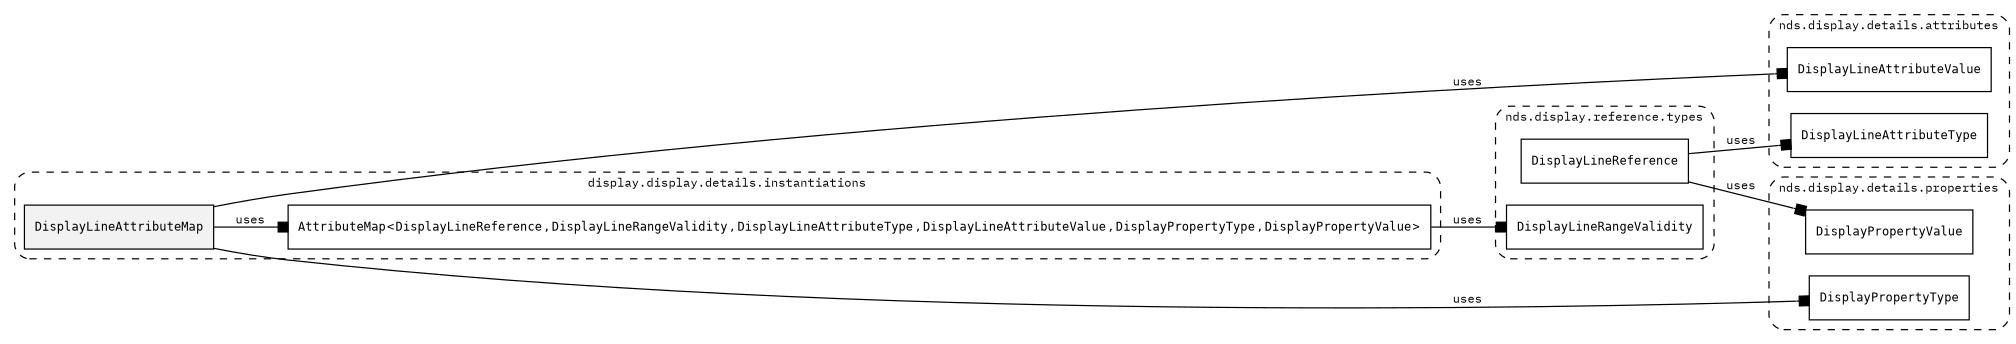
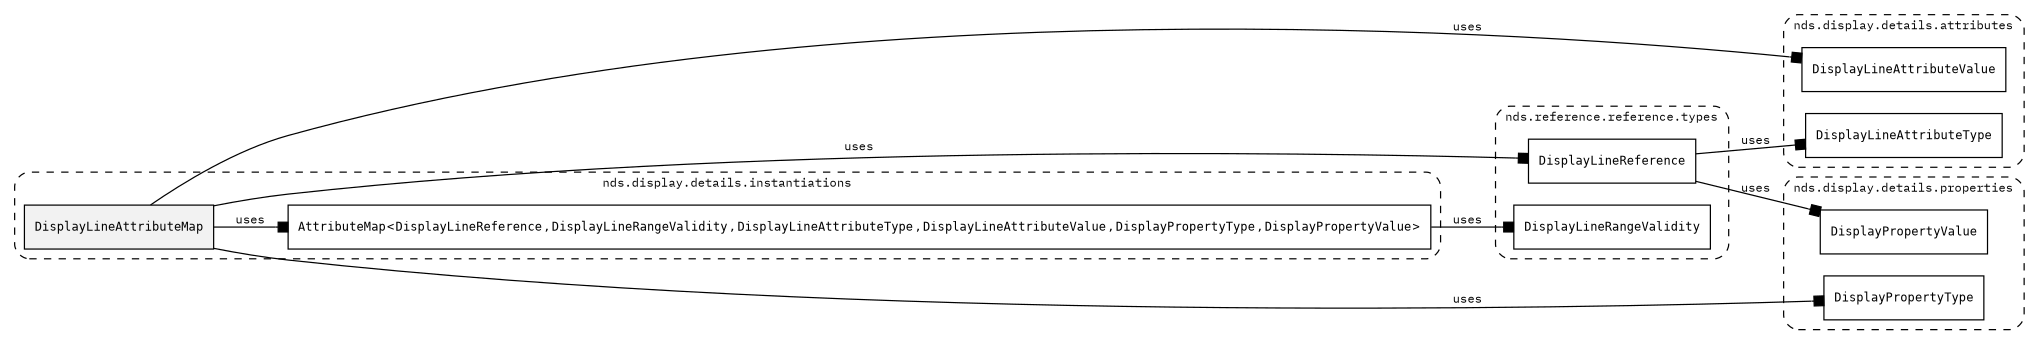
(1605, 118) -> (1612, 118)
none -> (864, 158)
(728, 184) -> (728, 184)
